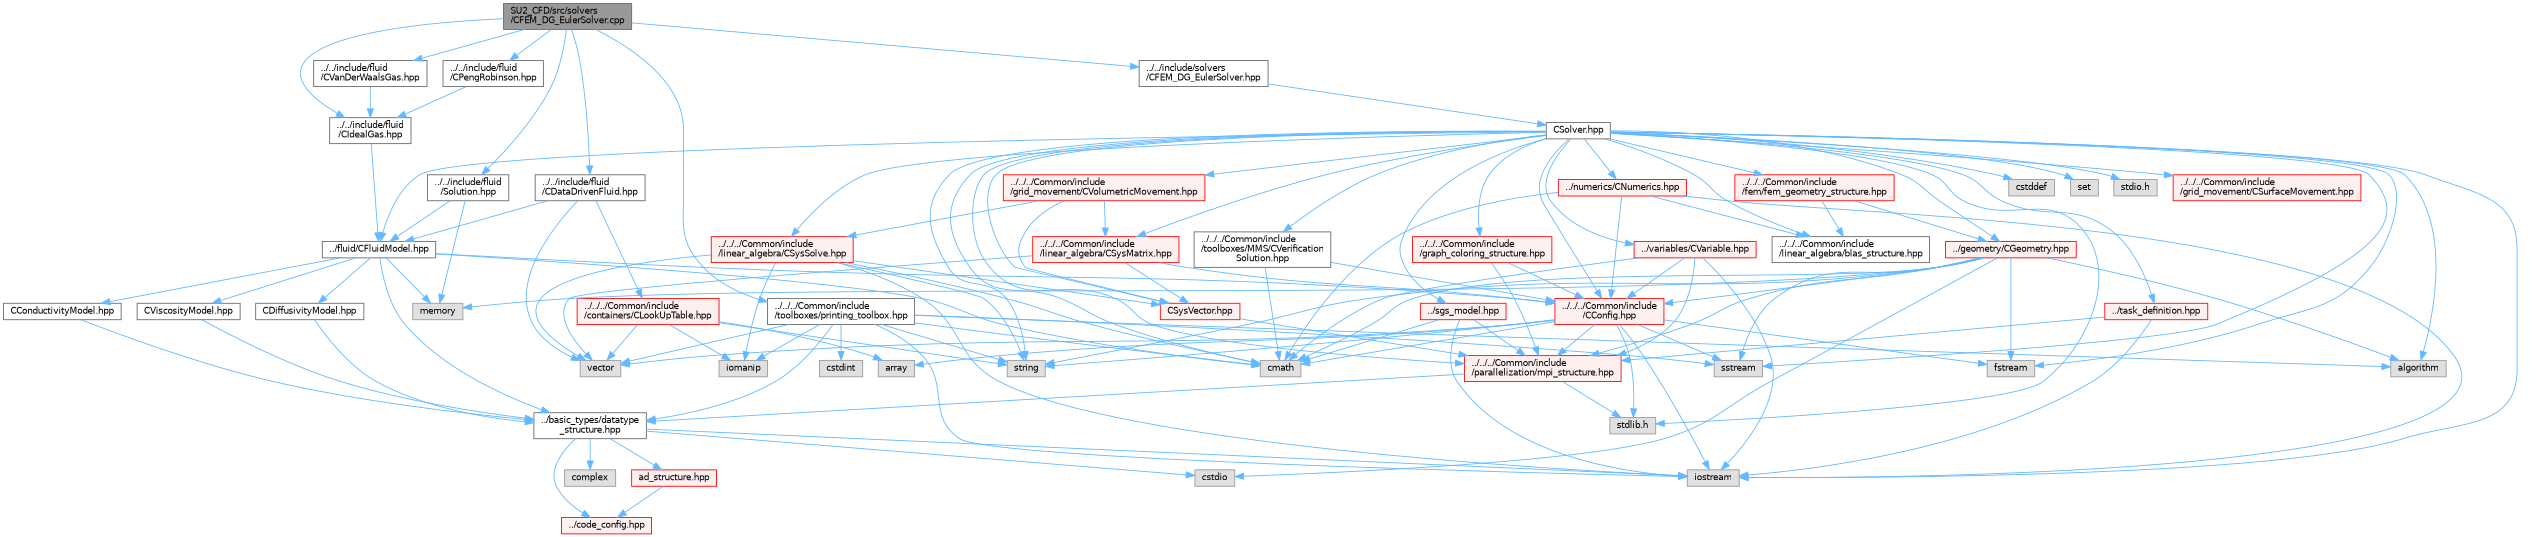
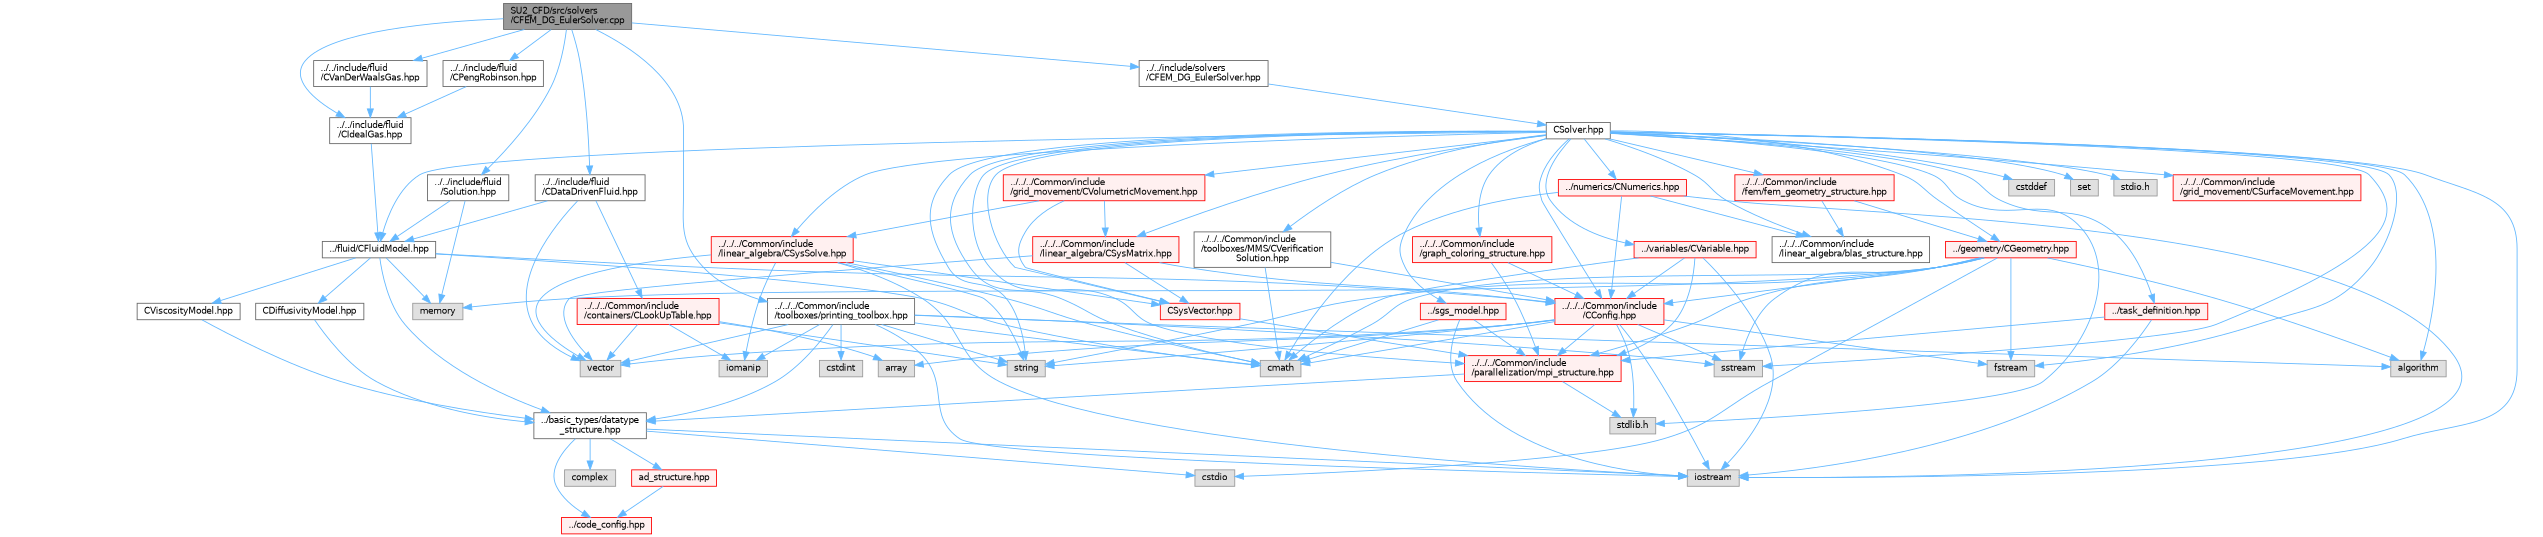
(62, 312) -> none
